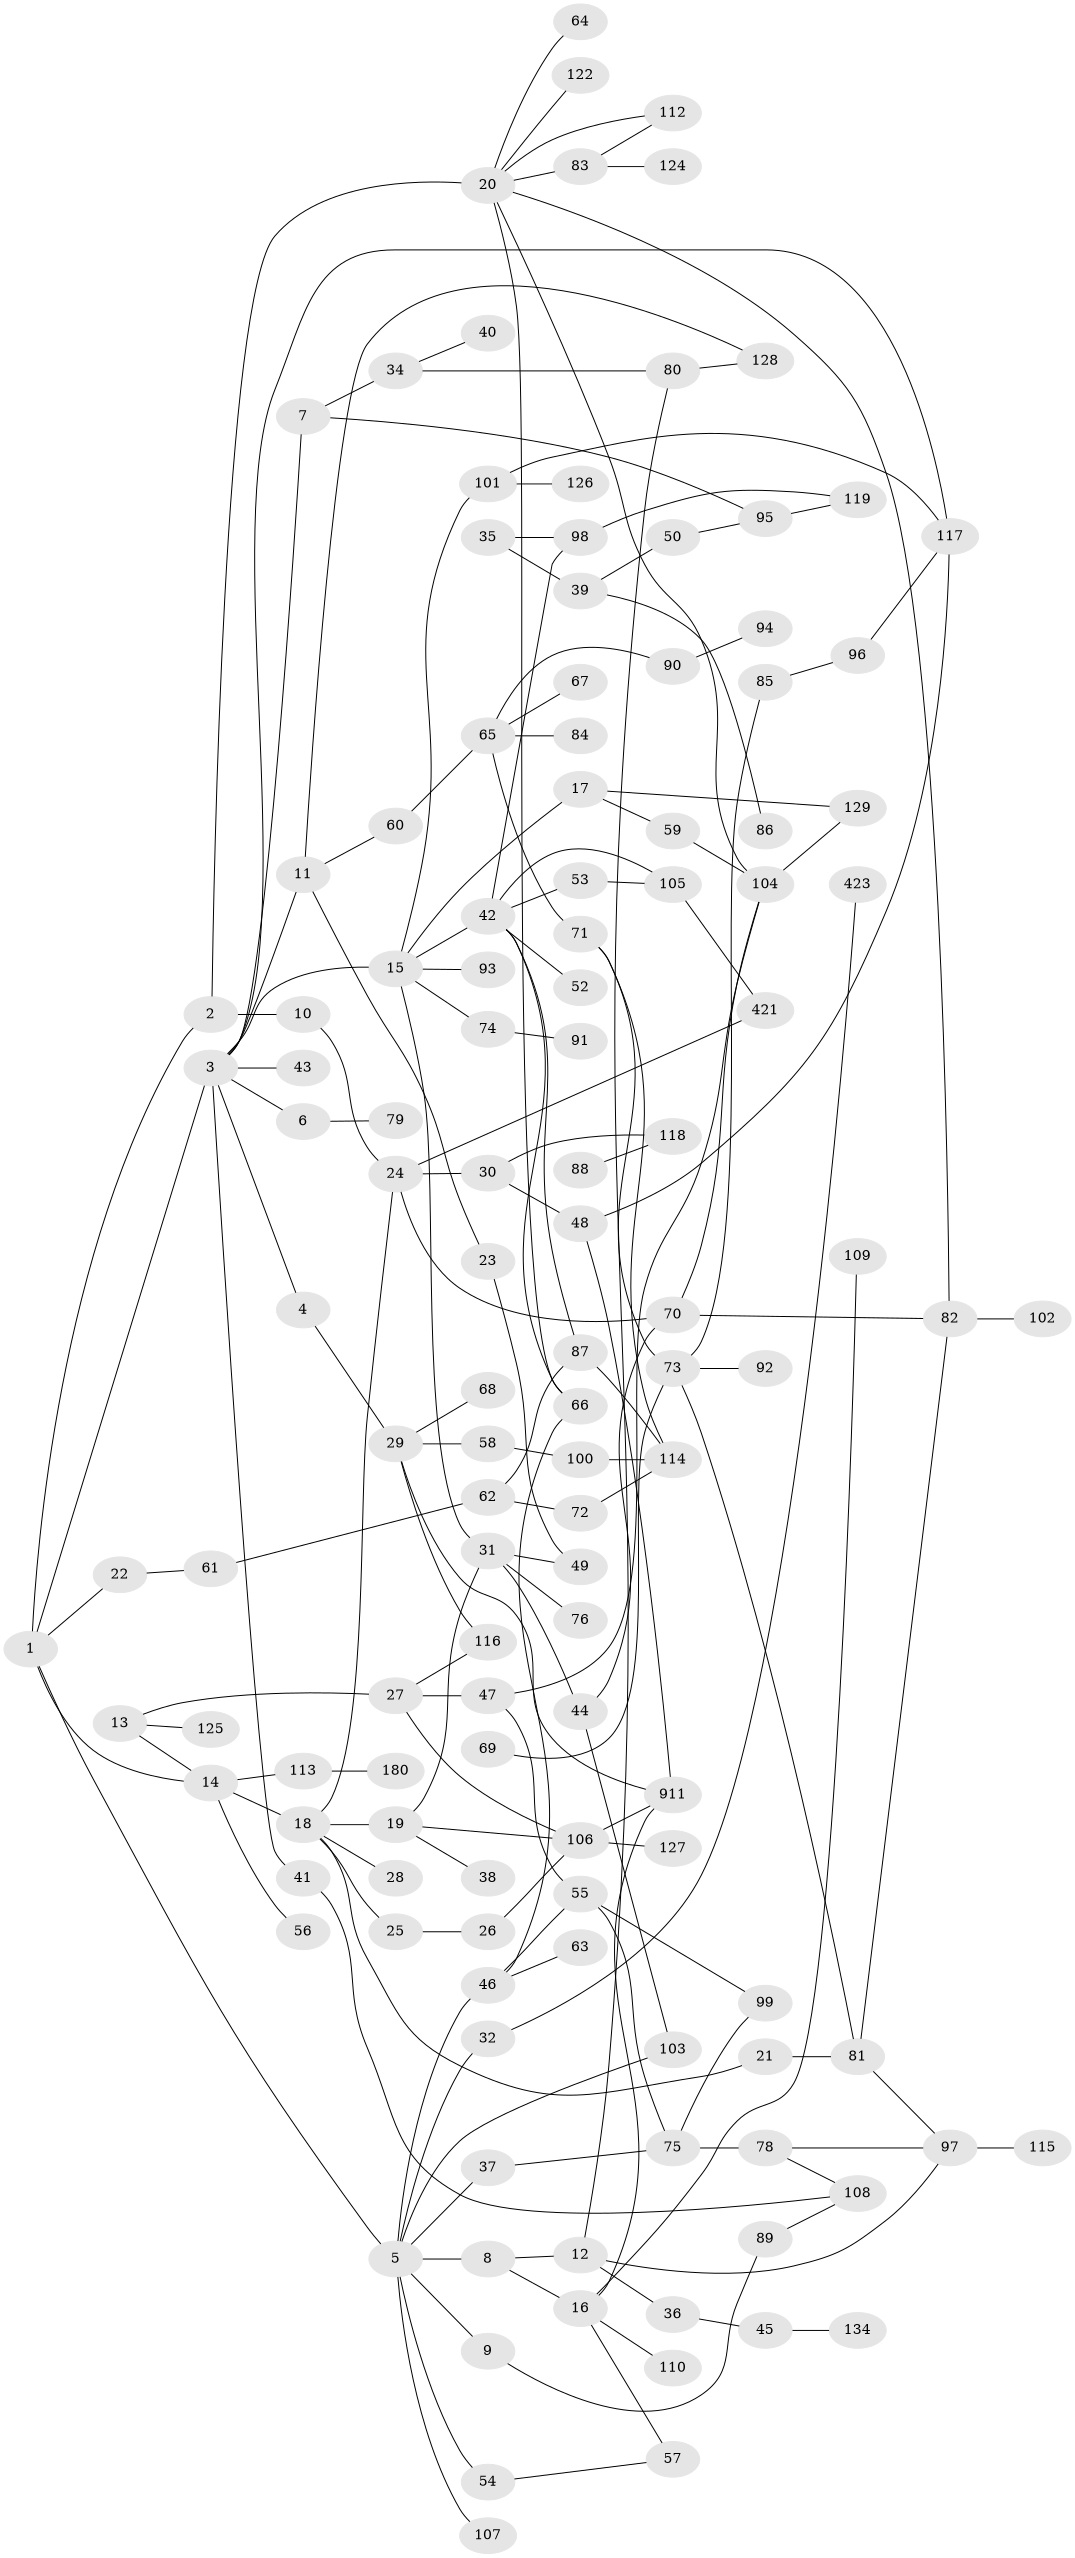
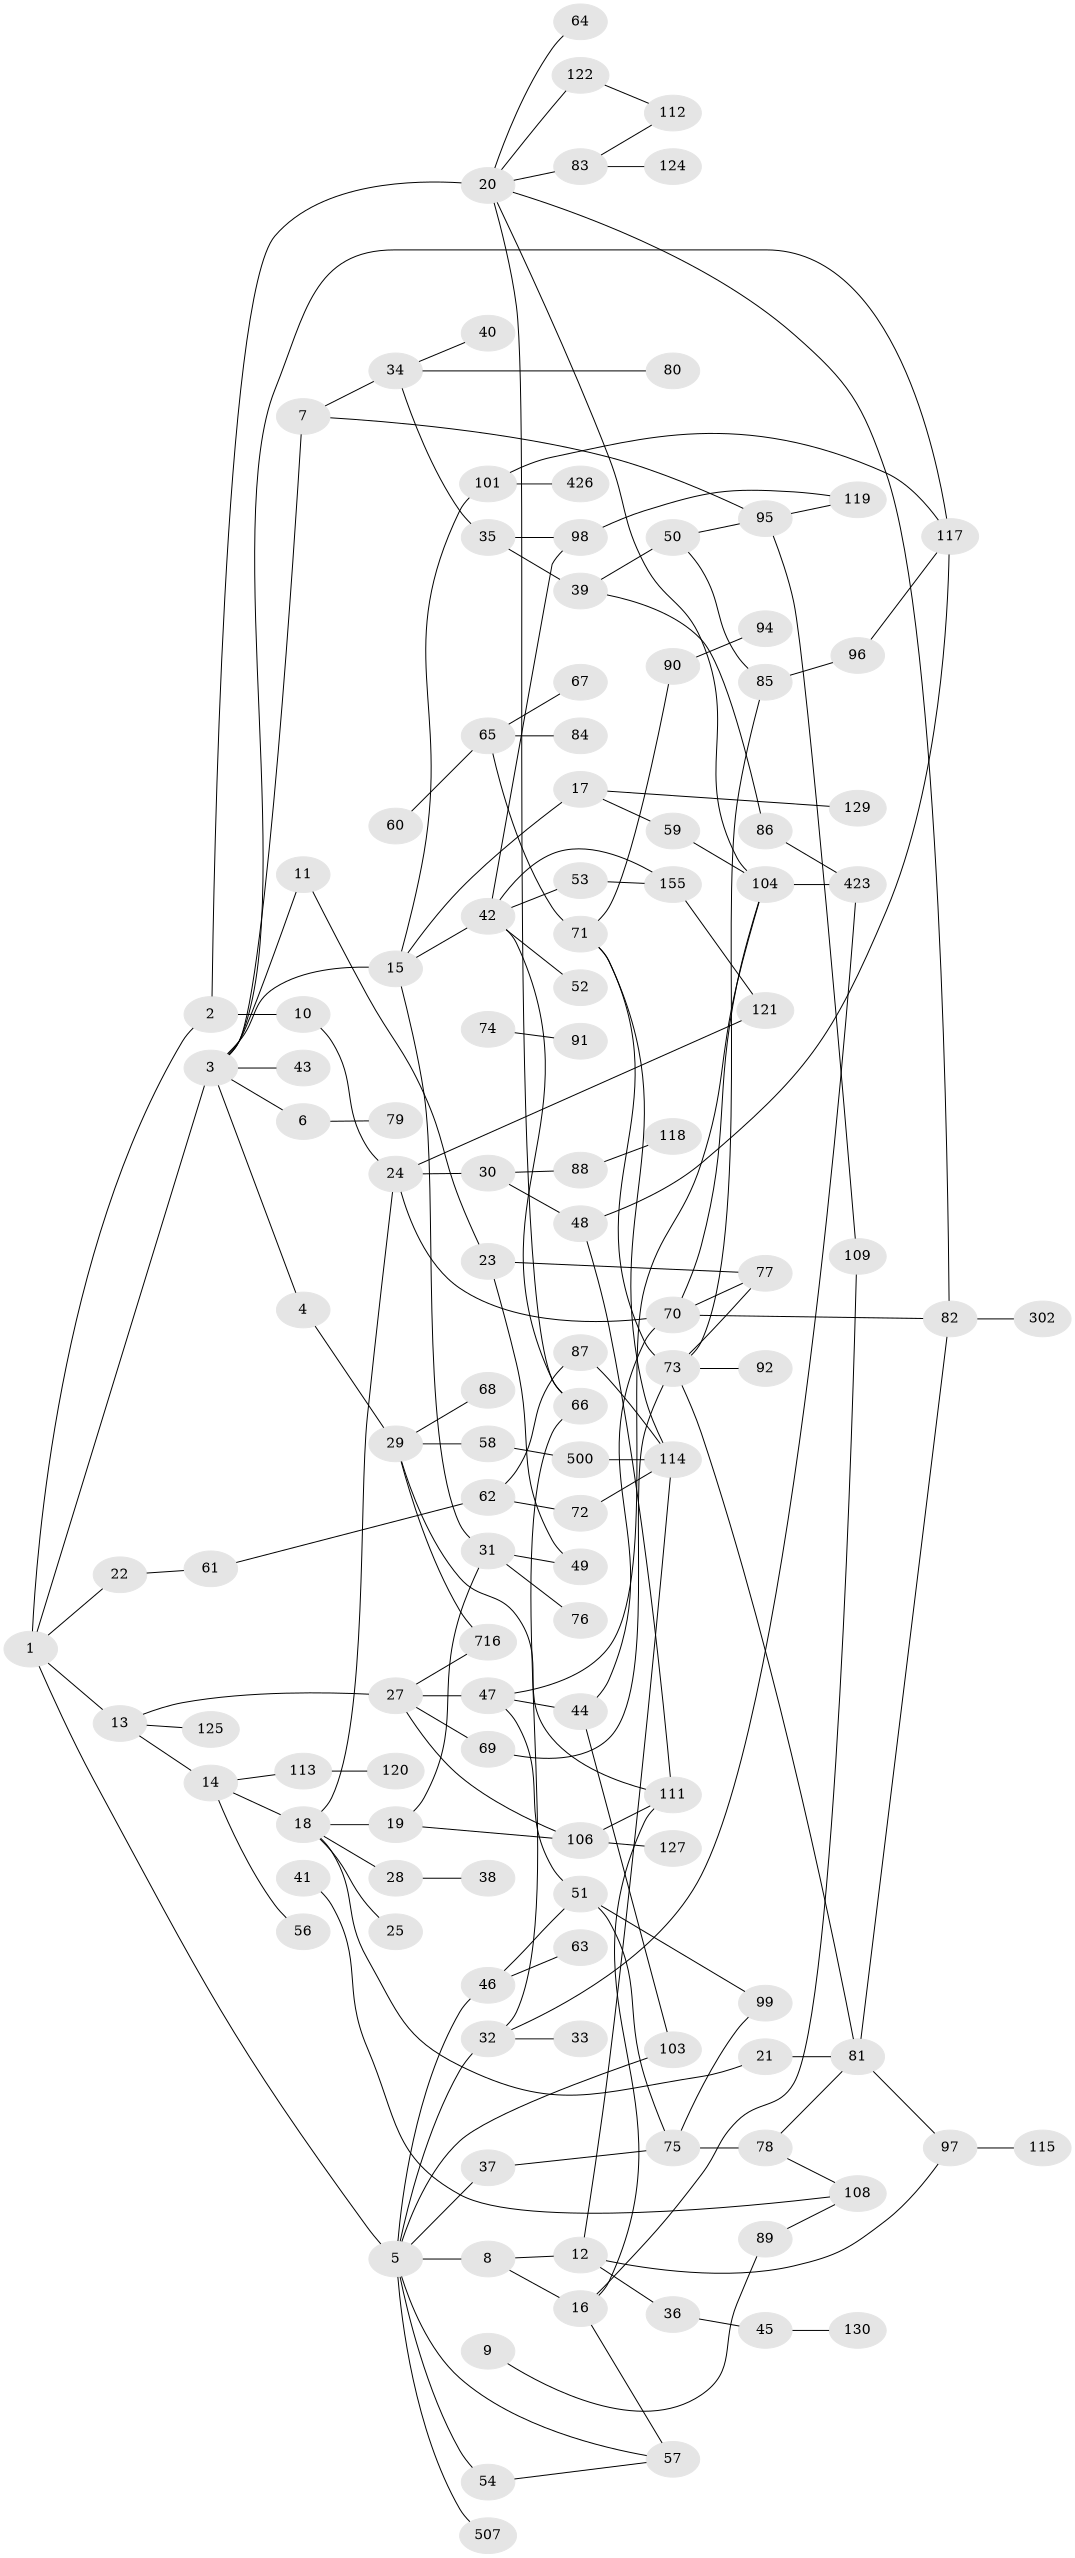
(570, 133) -> (627, 94)
(765, 361) -> none
none -> (431, 459)
(581, 484) -> (581, 484)
none -> (718, 611)
(559, 653) -> (642, 806)
(812, 846) -> (812, 885)
(349, 850) -> none
none -> (811, 858)
(673, 885) -> (673, 885)
none -> (826, 903)
(488, 970) -> none
(442, 999) -> none
(765, 1011) -> (765, 1011)
(574, 1139) -> (539, 1172)
(544, 1161) -> none
none -> (765, 1273)
(621, 1312) -> (637, 1820)
(1043, 1319) -> (1043, 1319)
(581, 1460) -> (581, 1460)
(239, 1478) -> none
(542, 1628) -> (527, 1702)
(488, 1642) -> (488, 1642)
none -> (441, 1722)
(542, 1738) -> (534, 1723)
(91, 1749) -> (75, 1686)
(396, 1771) -> (396, 1771)
(673, 1795) -> (673, 1795)
(442, 1851) -> (442, 1878)
(581, 1894) -> (581, 1894)
(488, 1932) -> none
none -> (581, 2039)
(858, 2148) -> (812, 2102)
(442, 2305) -> (495, 2403)
(858, 2330) -> (858, 2330)
(673, 2368) -> none
(488, 2536) -> (488, 2536)
